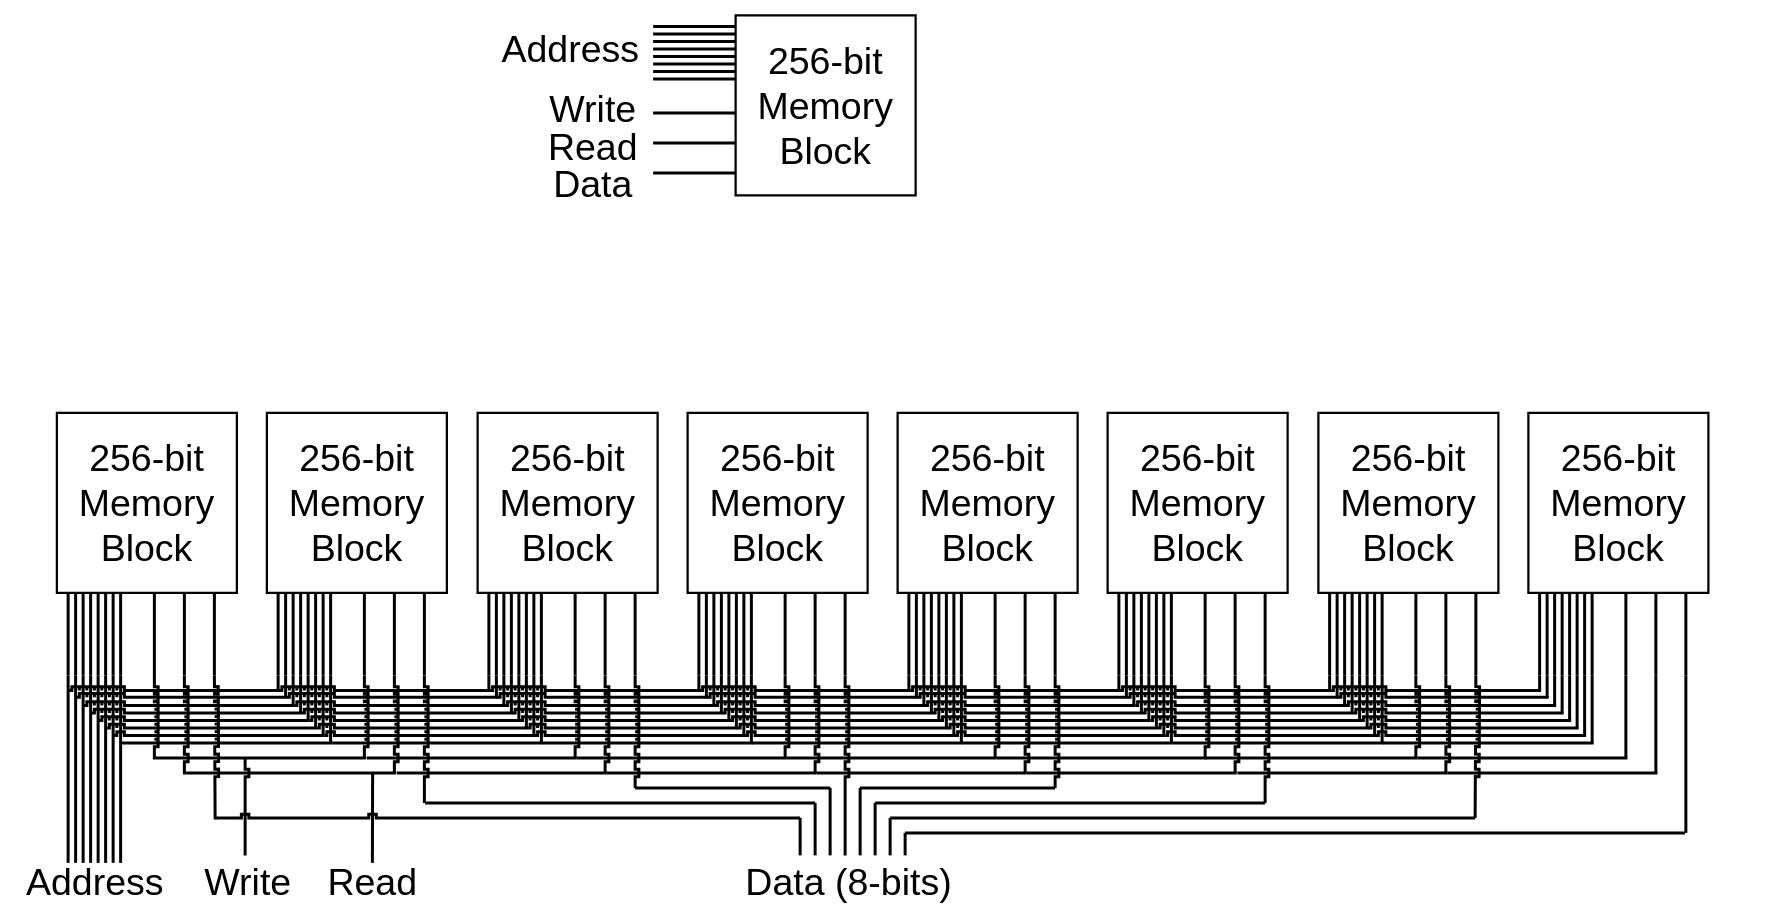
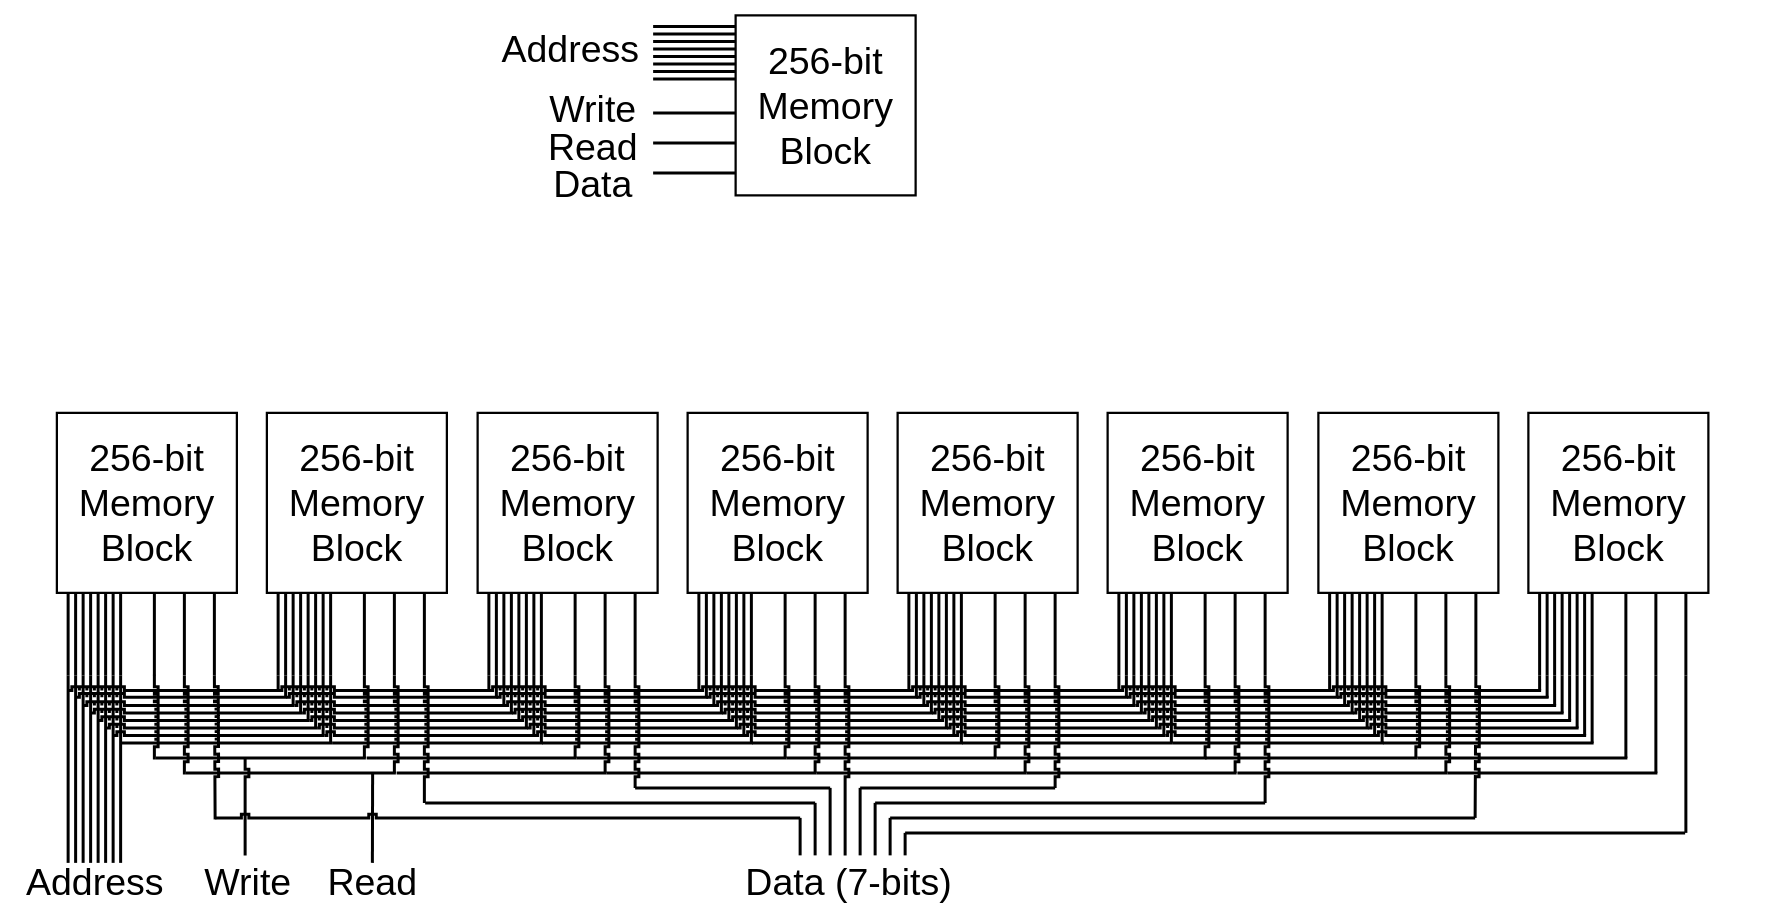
(849, 882) -> (849, 882)
